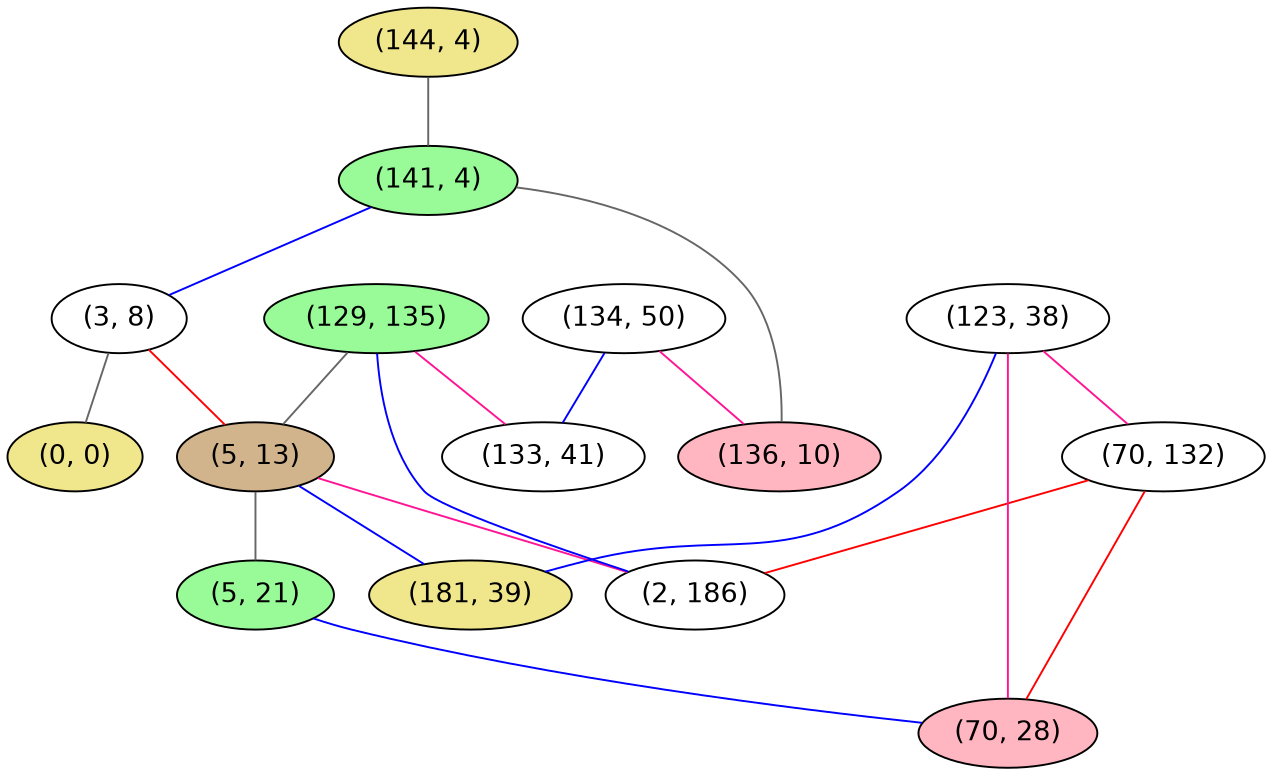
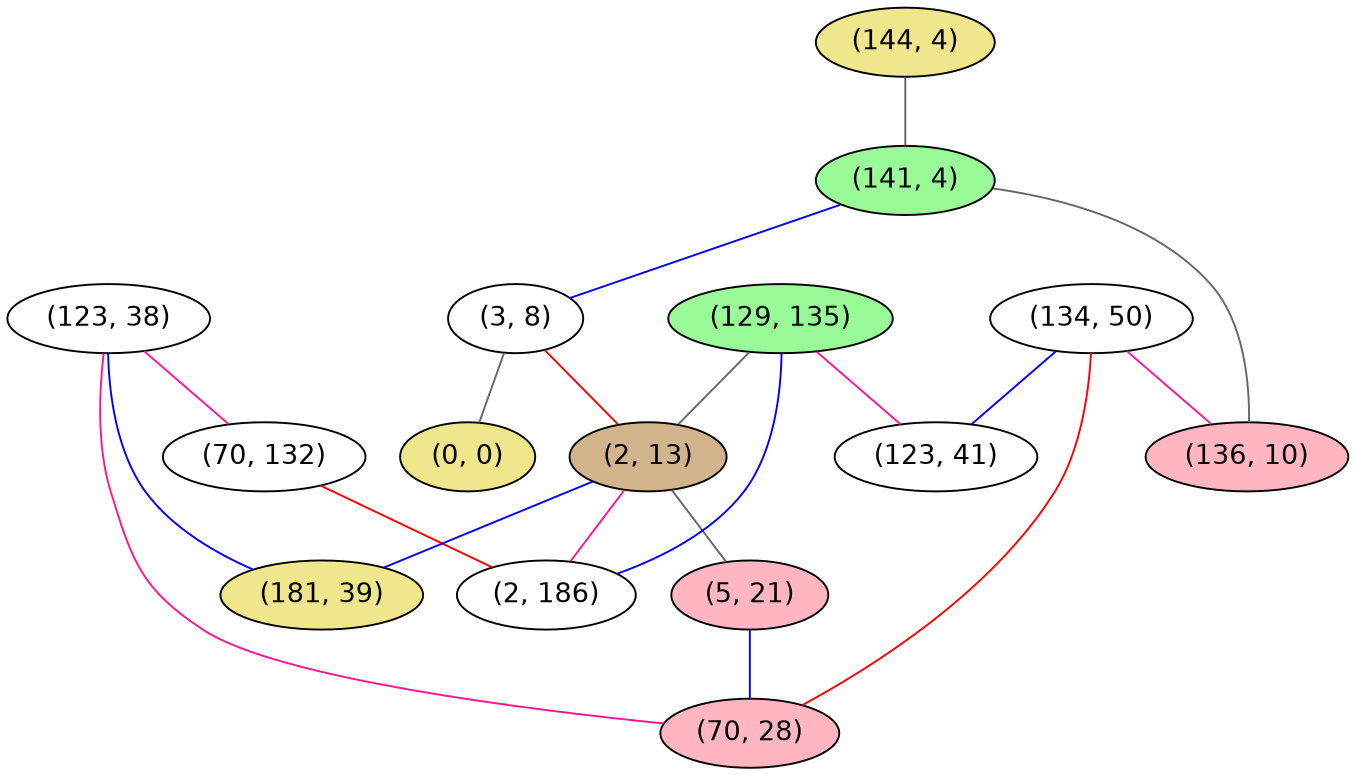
(255, 457) -> (648, 457)
(543, 457) -> (936, 457)
(255, 595) -> (750, 595)
(1086, 595) -> (995, 565)
